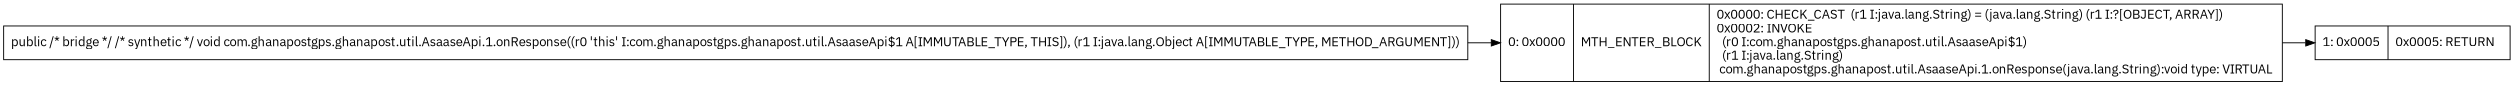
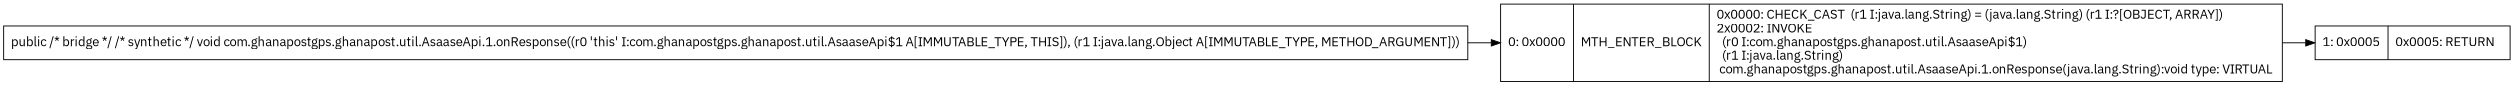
(1768, 29) -> (1768, 29)
